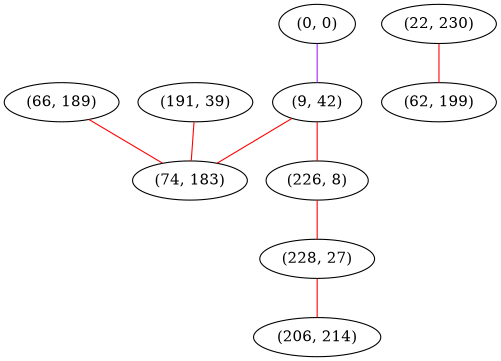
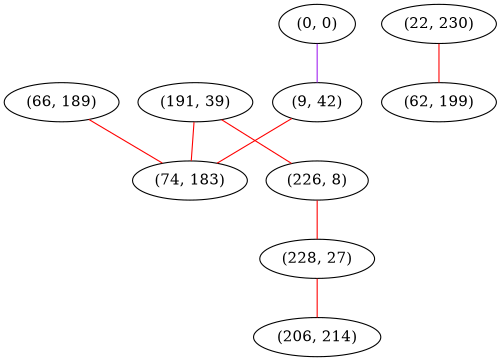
(317, 141) -> (262, 145)
